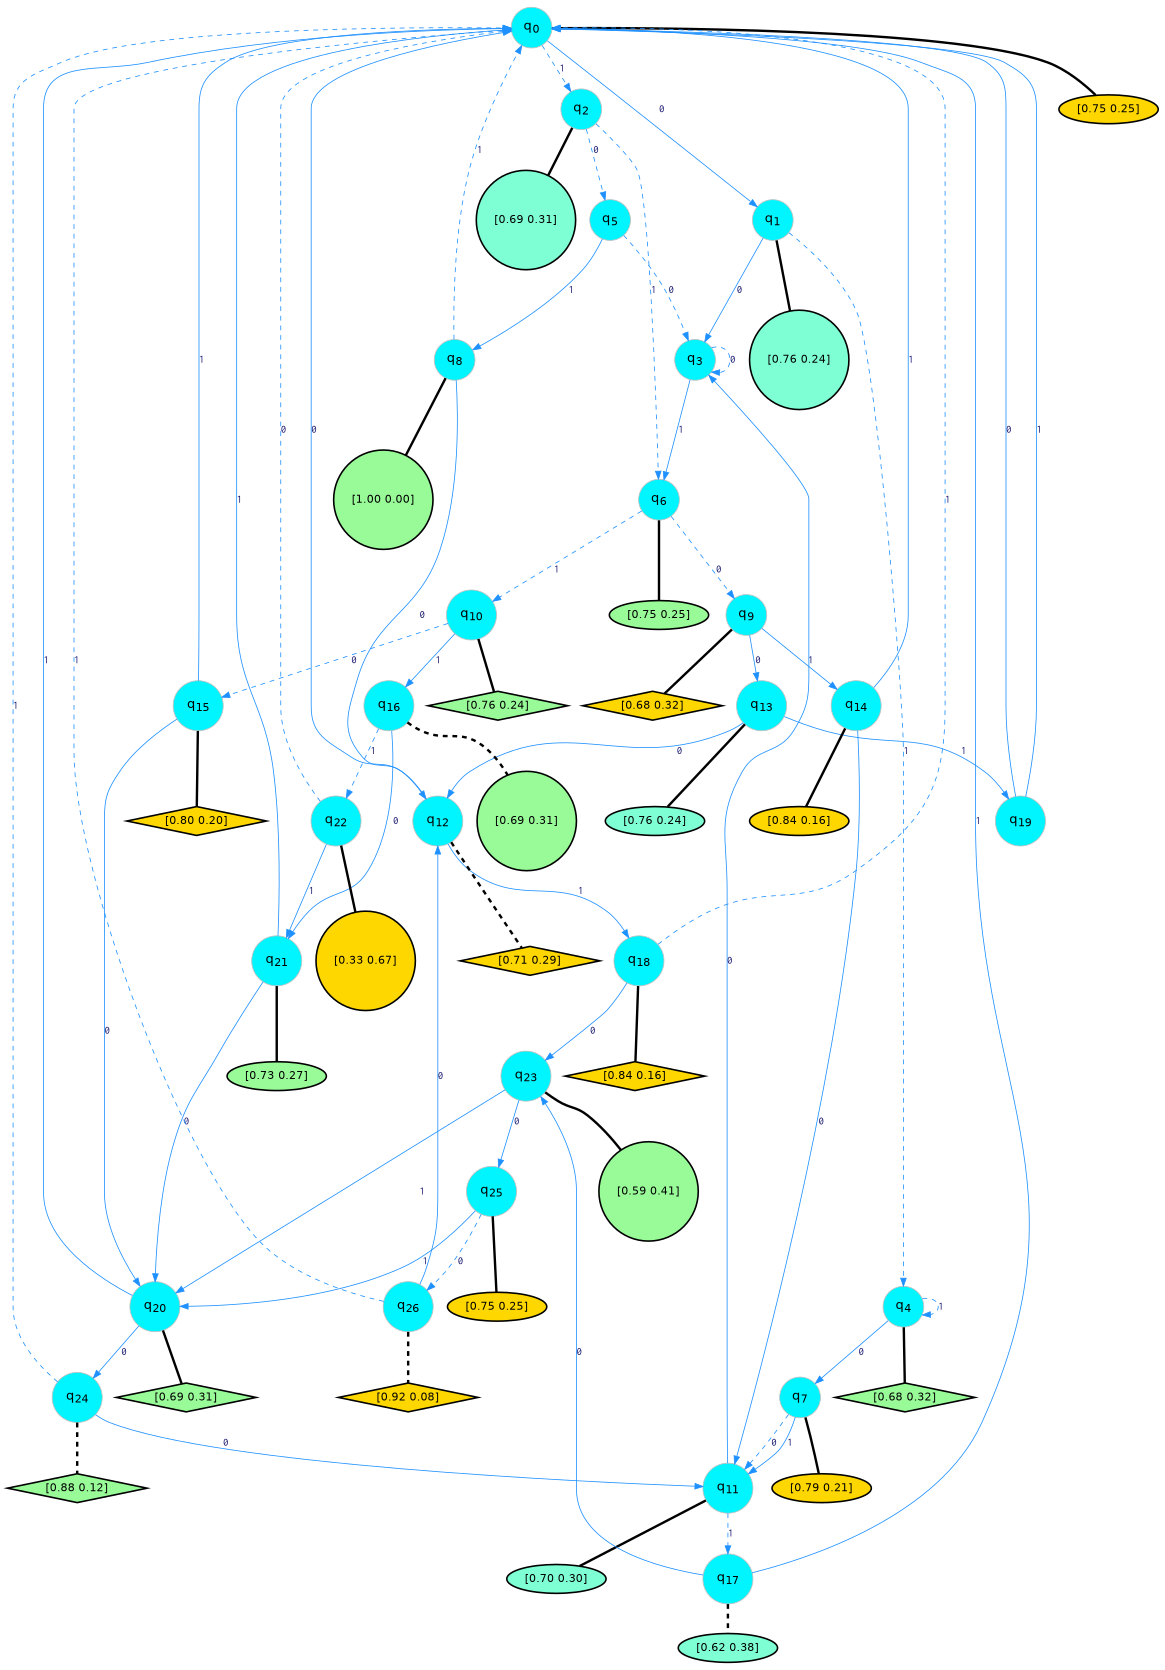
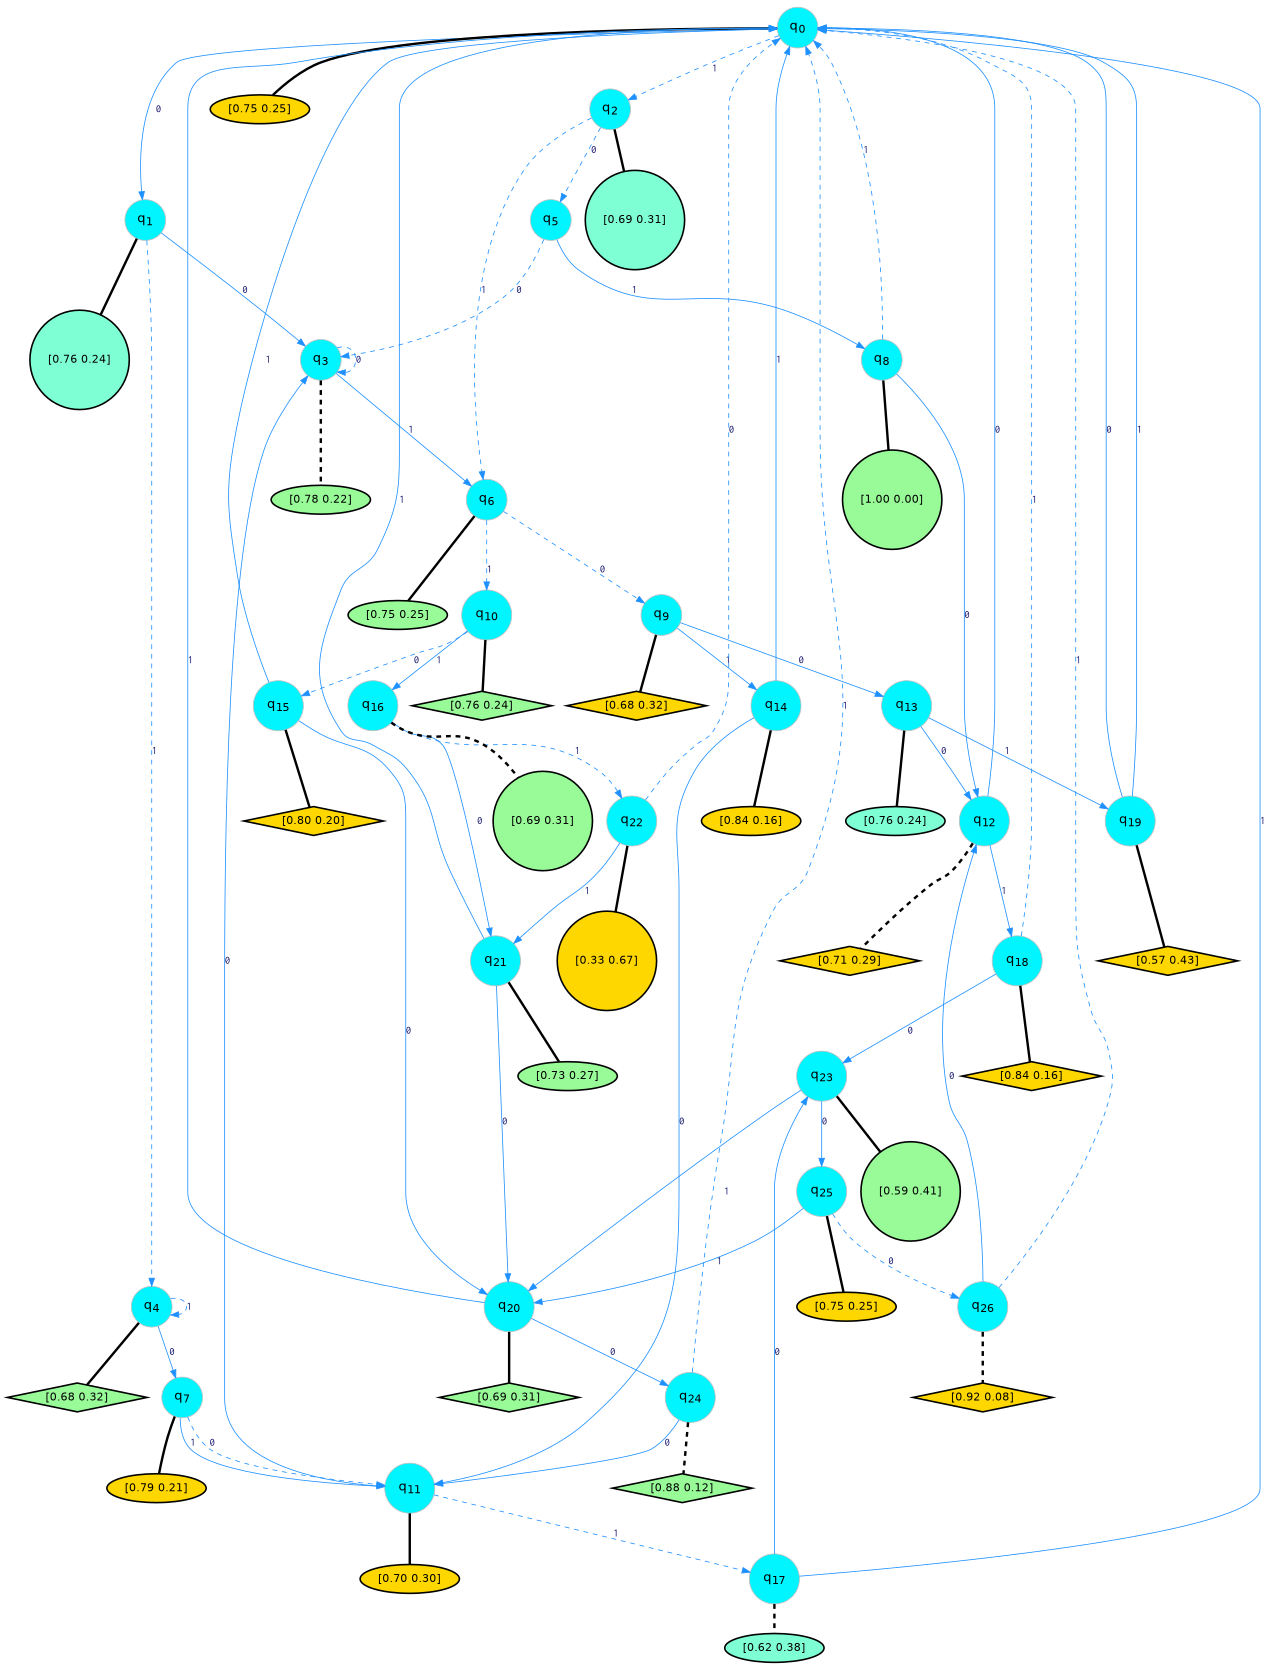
none -> (321, 500)
none -> (1168, 961)
(556, 1579) -> (410, 1579)
